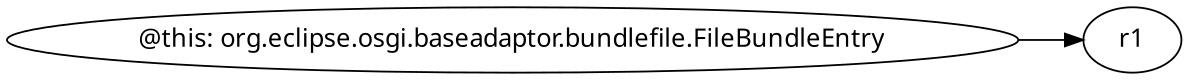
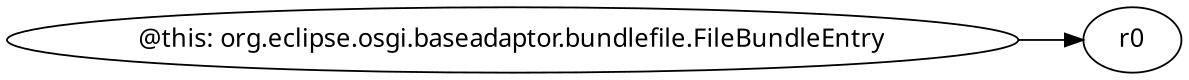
(1132, 40) -> (1132, 40)
